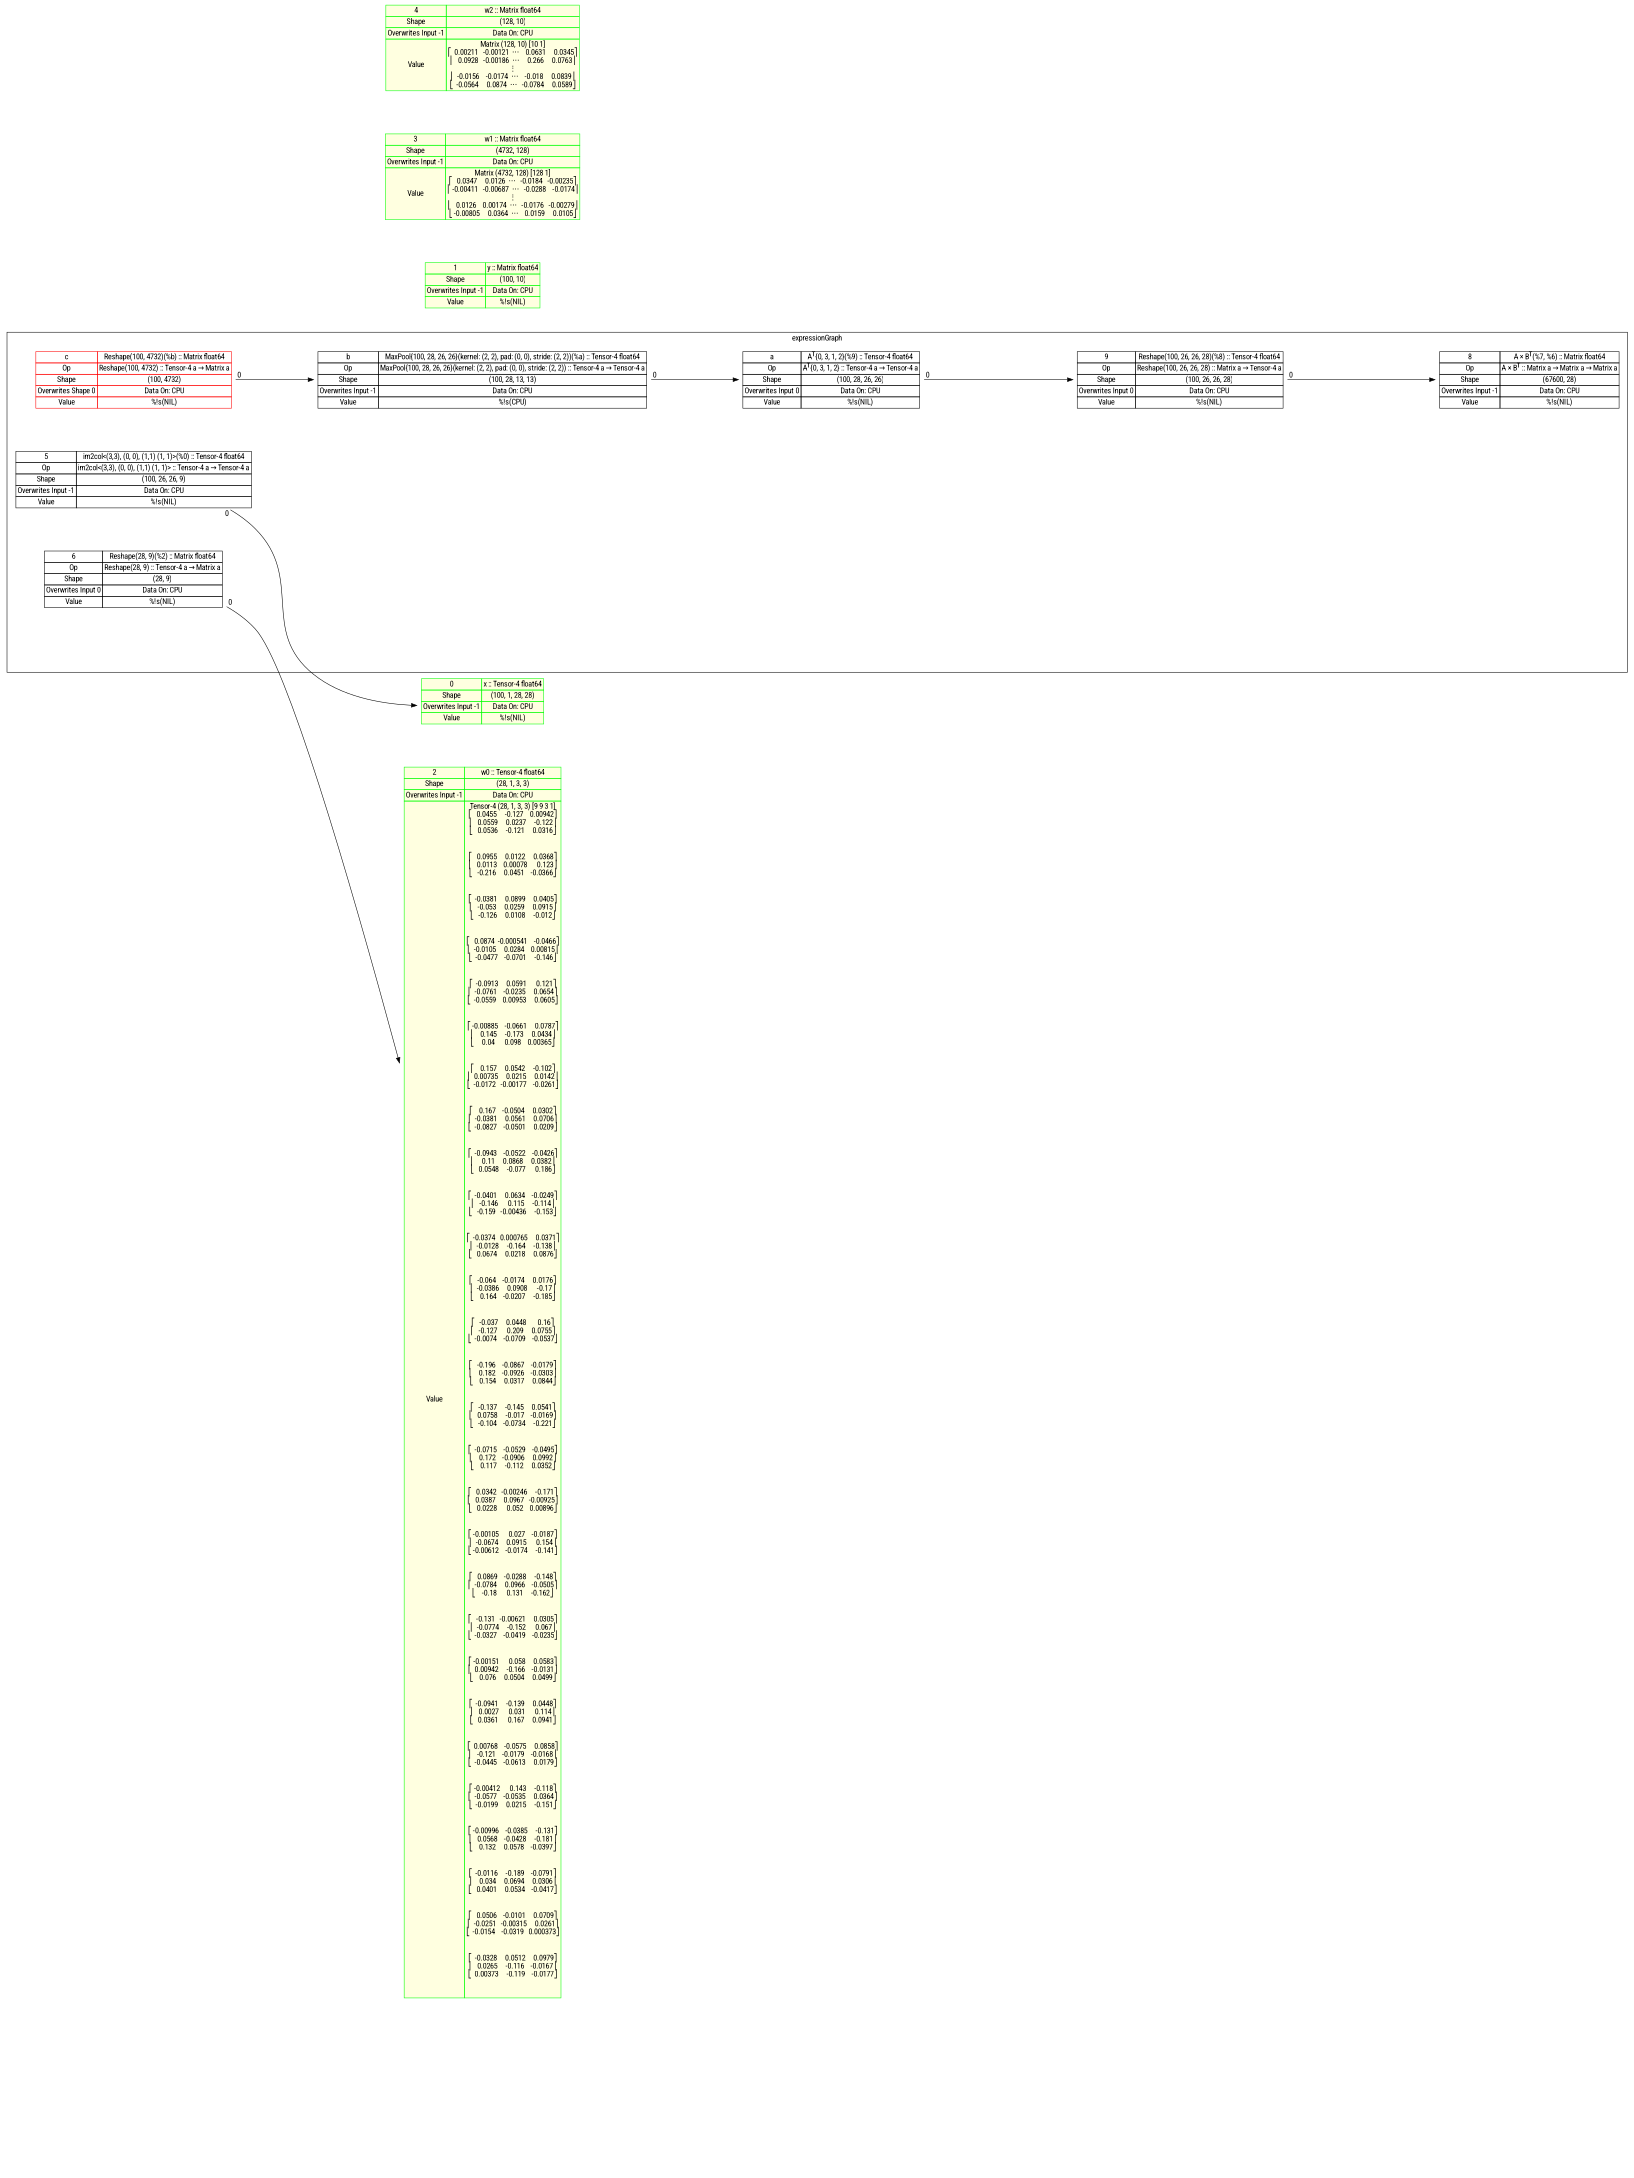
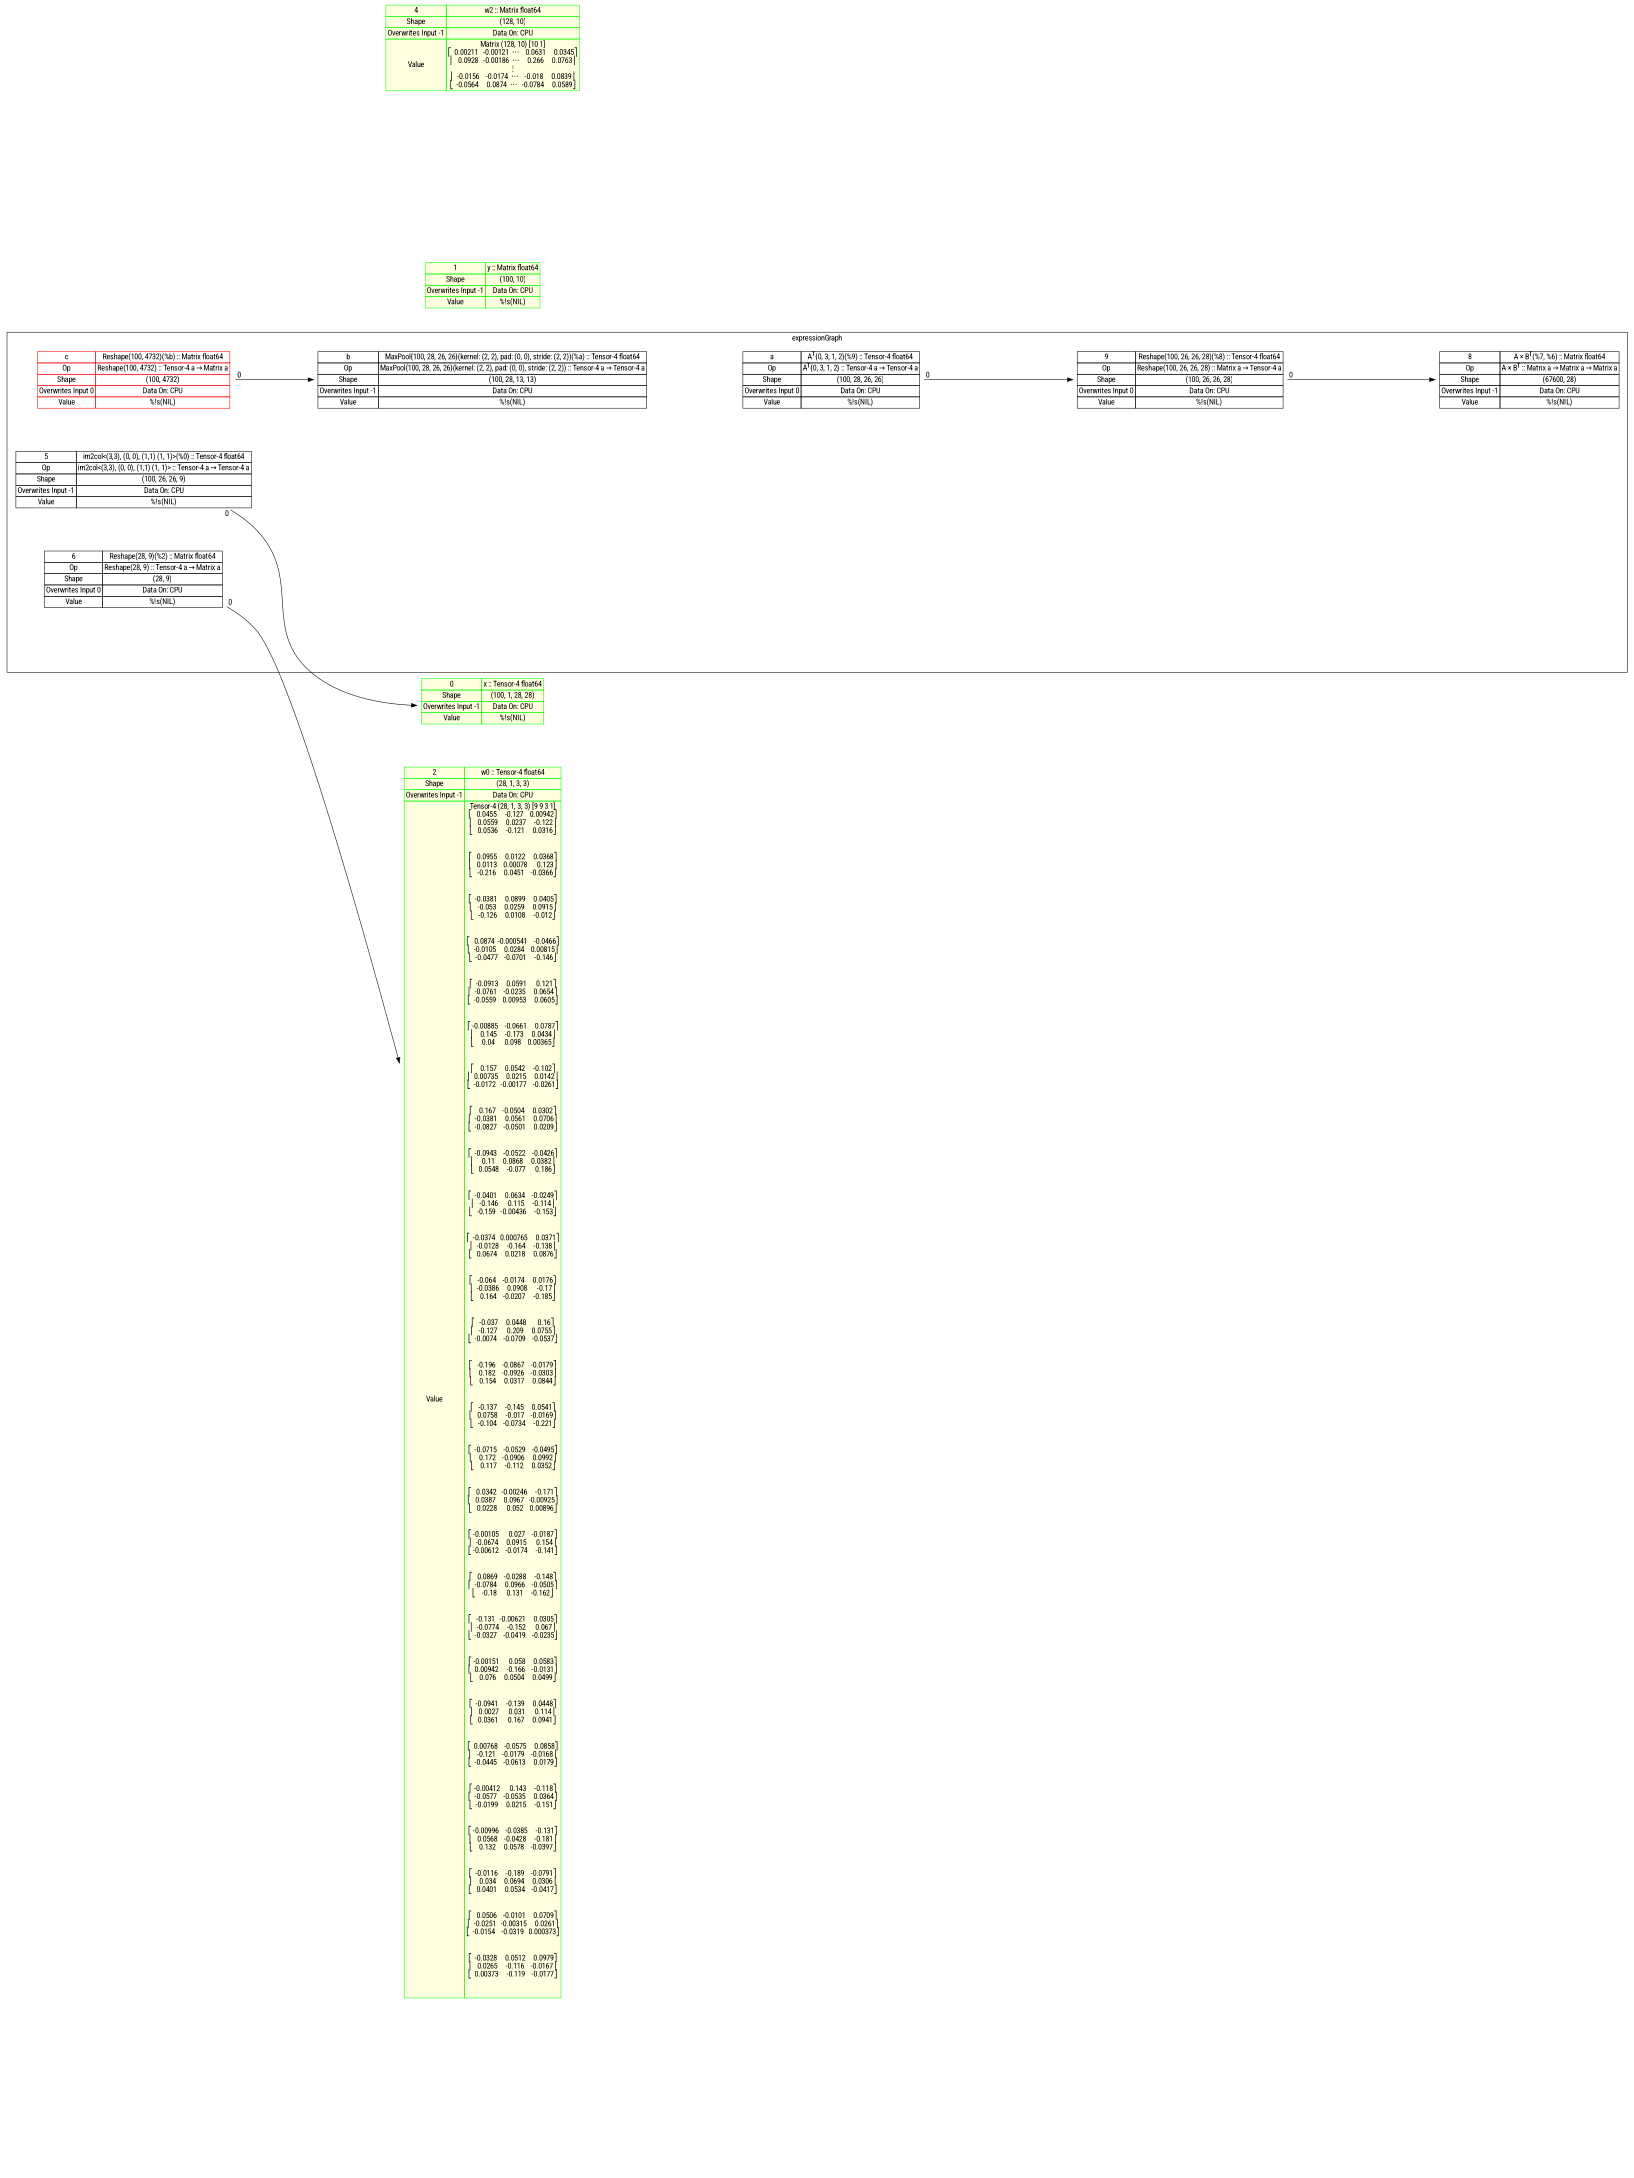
(482, 176) -> none
(692, 380) -> none
(67, 391) -> (67, 391)
(512, 402) -> (512, 402)
